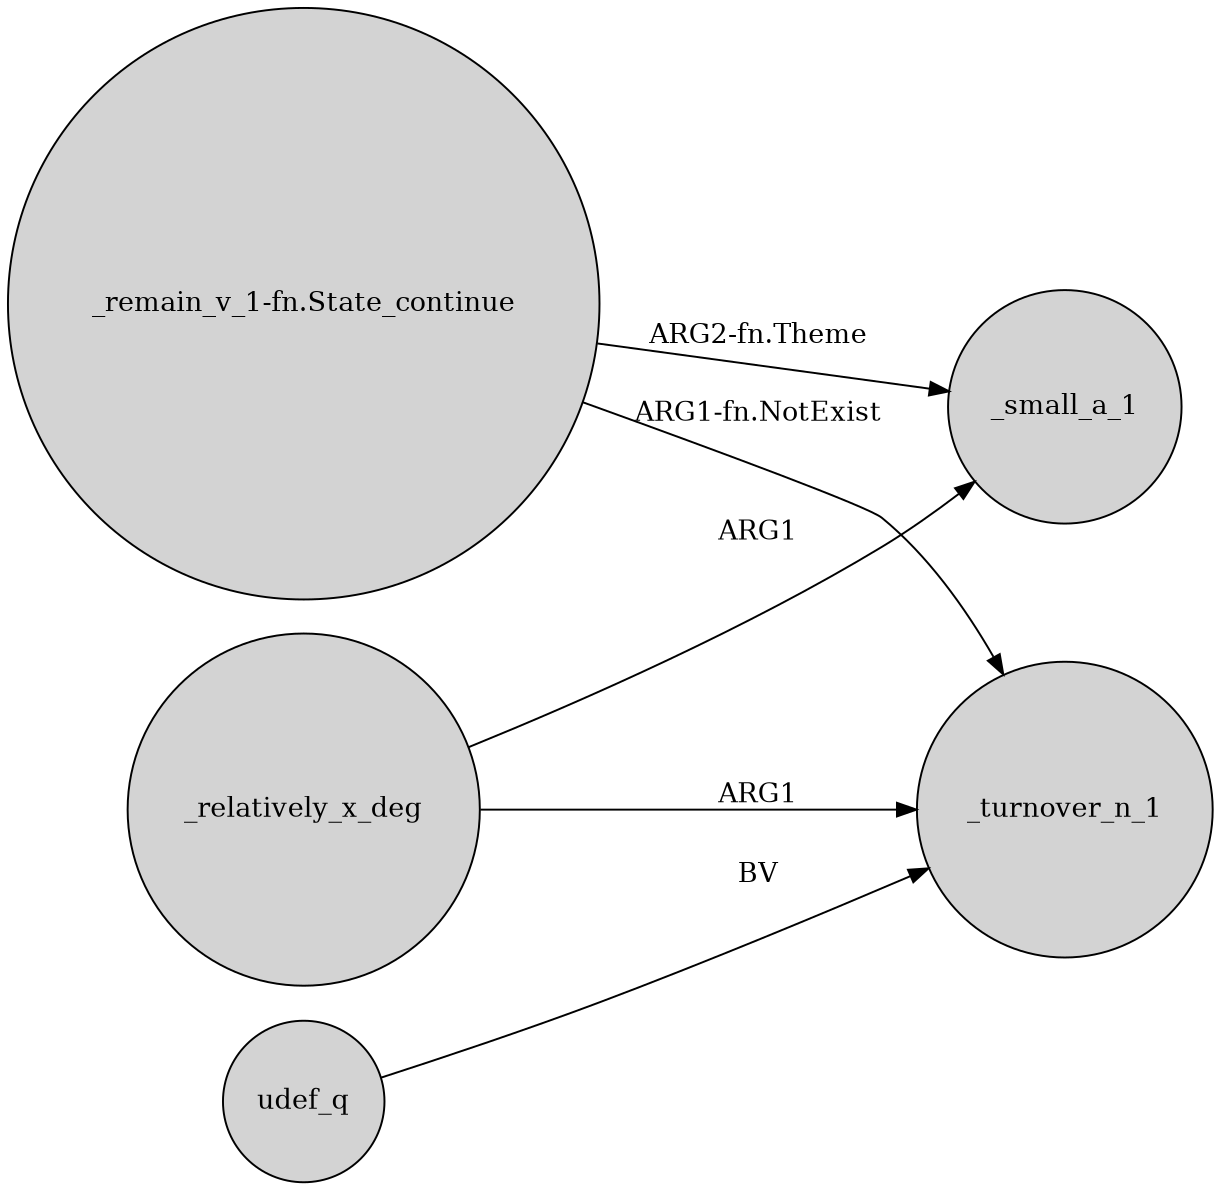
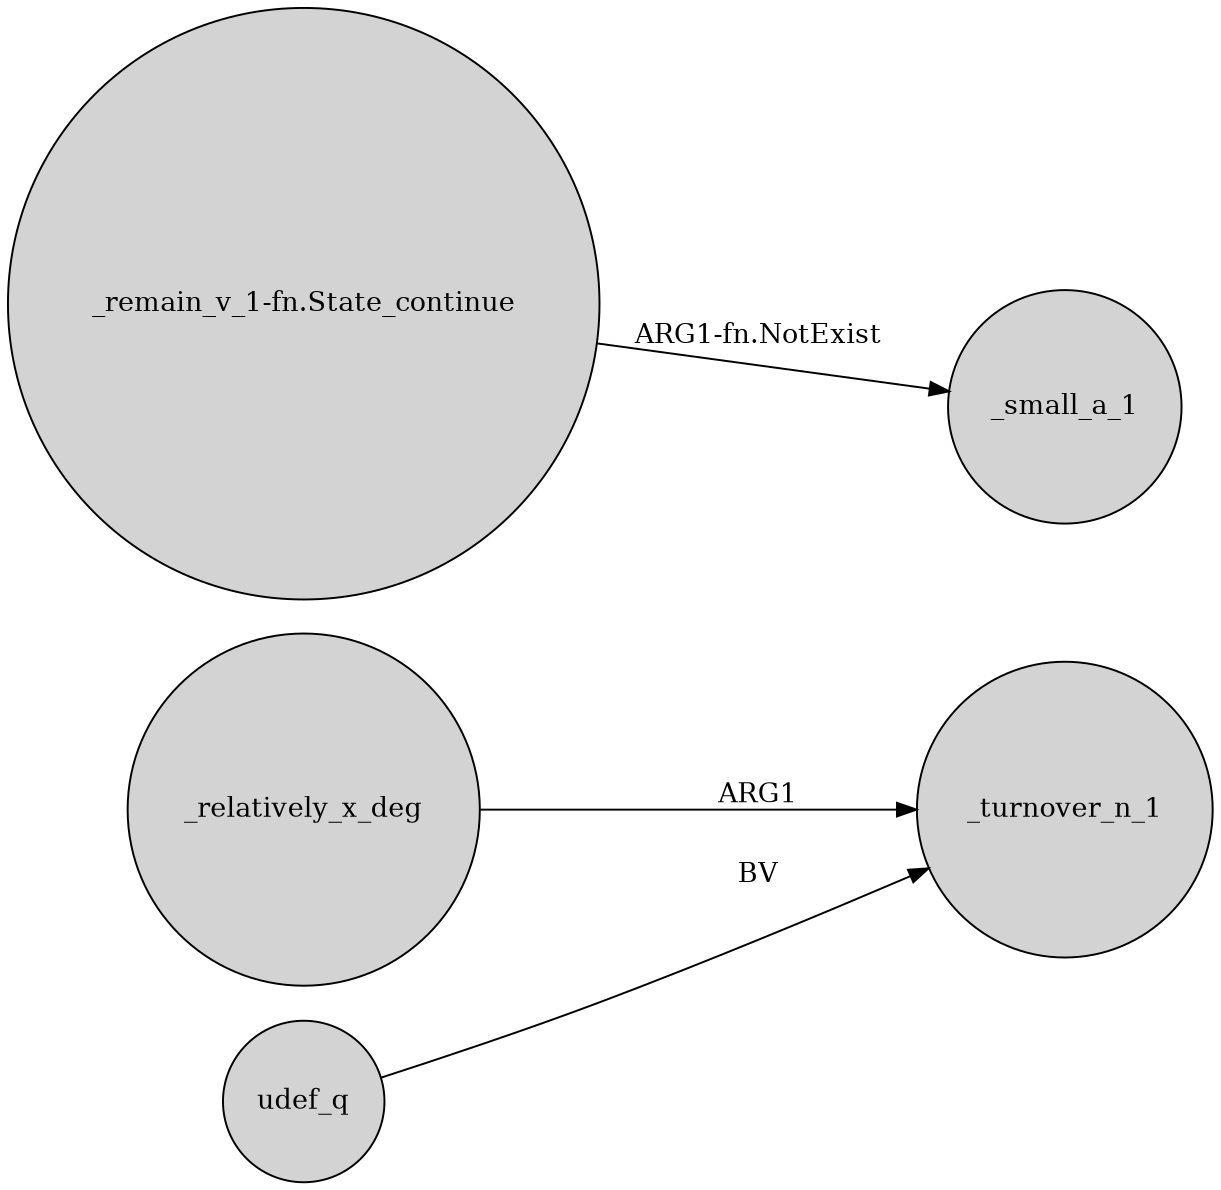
(758, 336) -> (758, 336)
(817, 489) -> none
(721, 634) -> none
